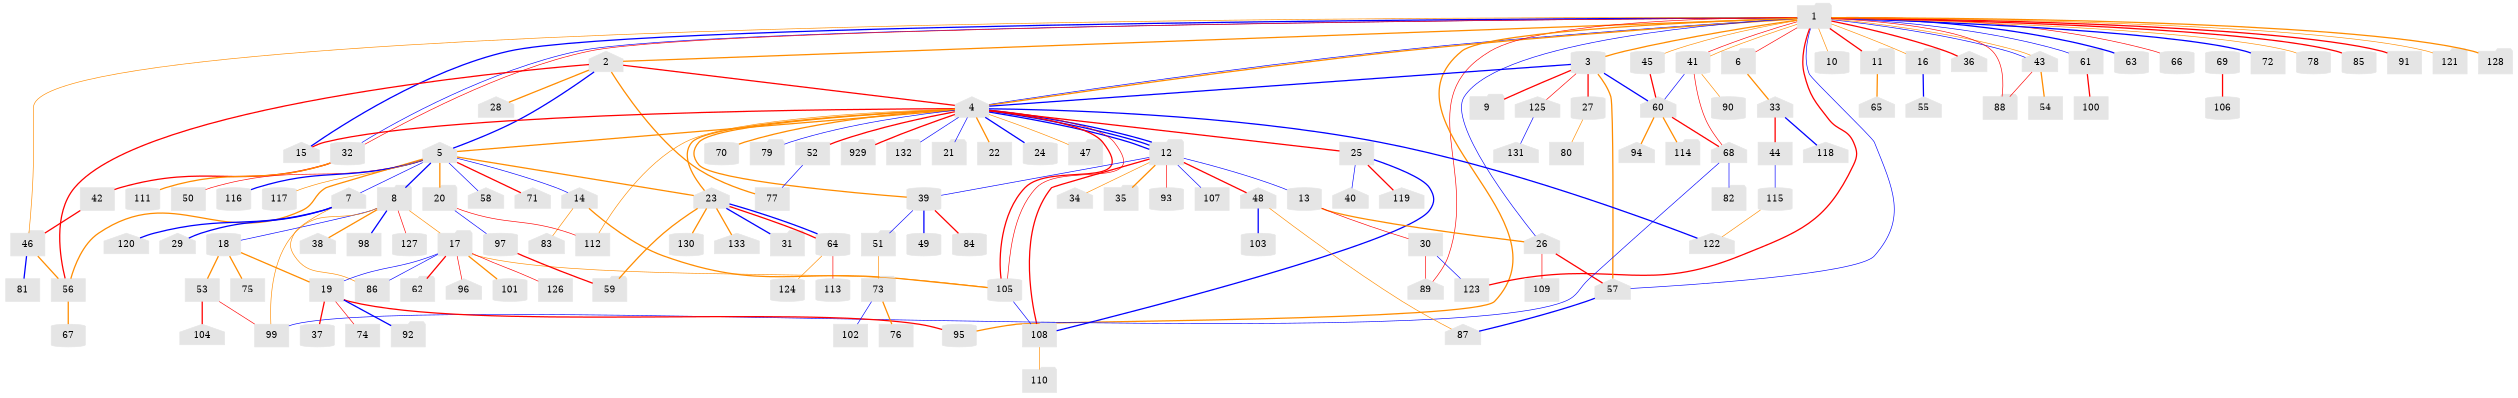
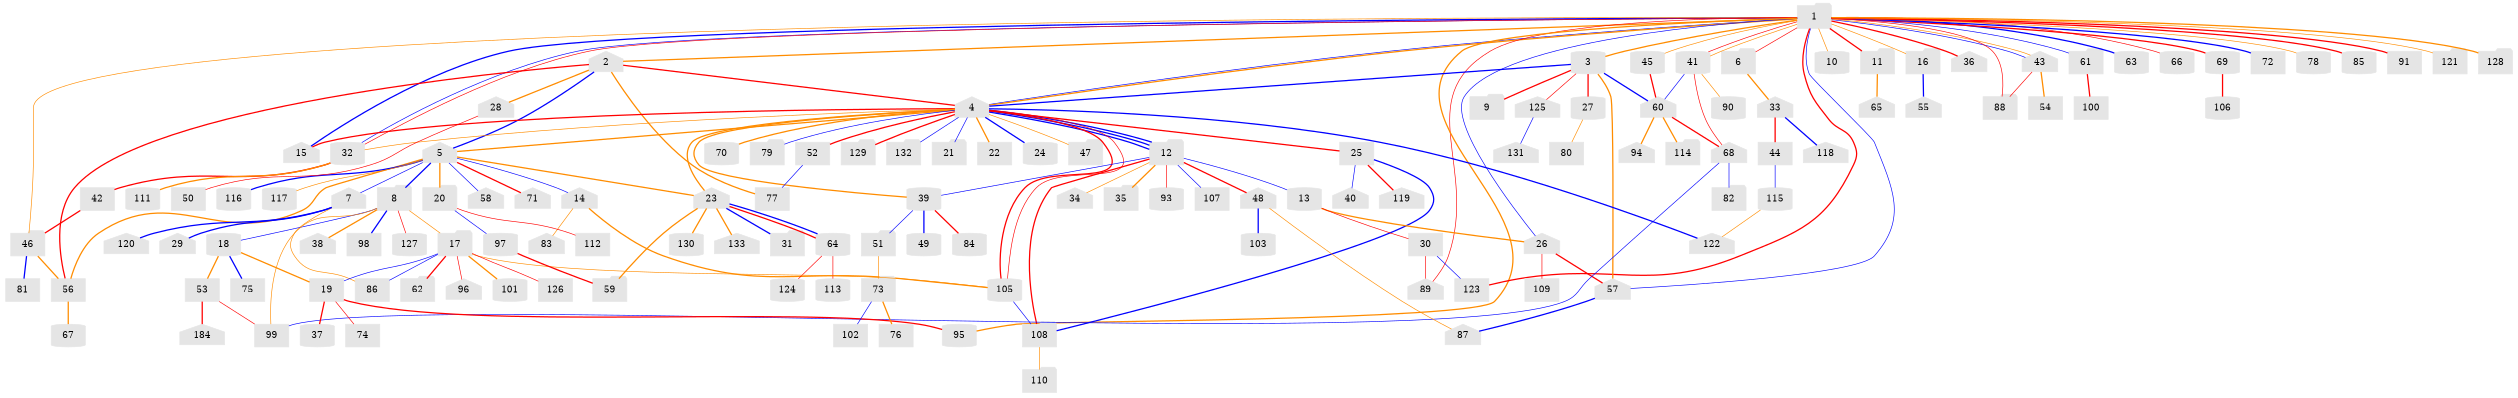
none -> (2019, 29)
(688, 141) -> (659, 122)
(858, 154) -> (858, 154)
(314, 174) -> (354, 169)
(236, 267) -> (236, 267)
(810, 267) -> (810, 267)
(202, 336) -> (202, 336)
(408, 336) -> none
